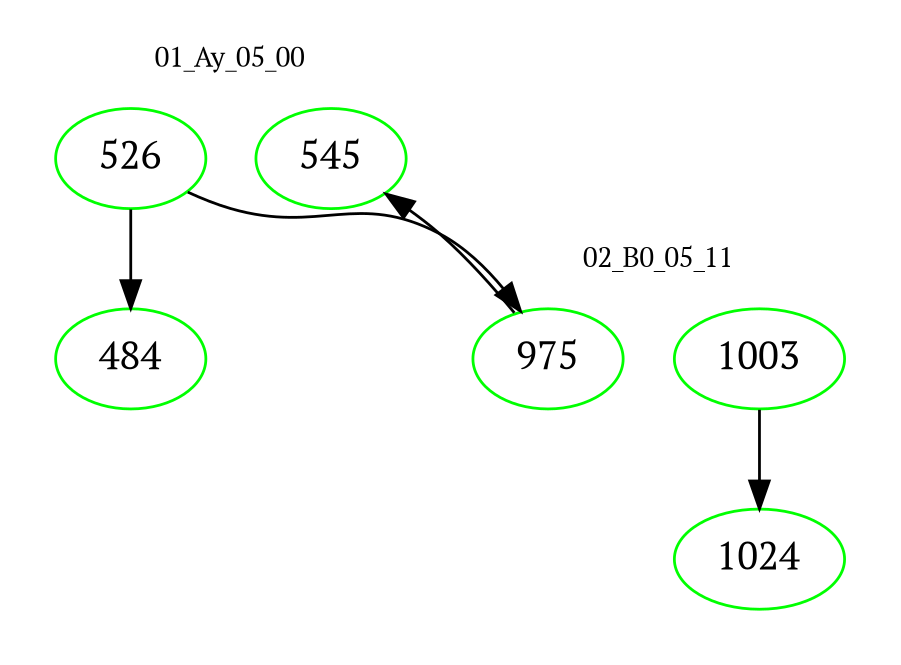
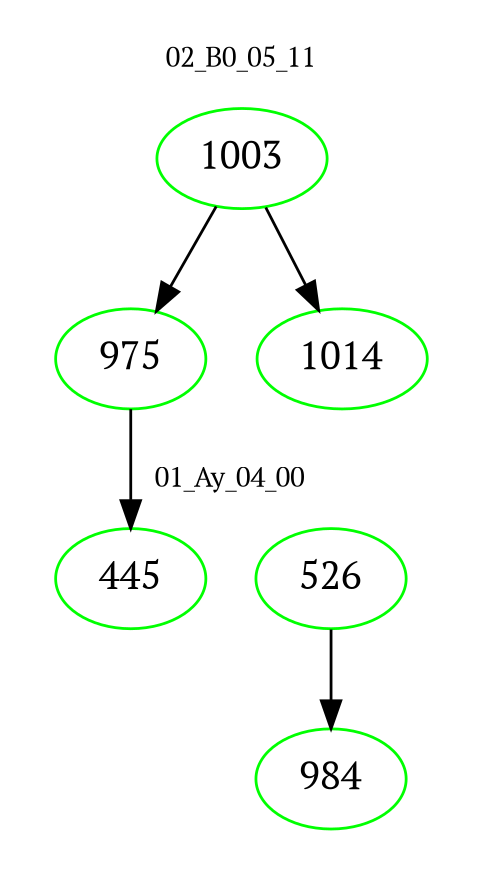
(231, 60) -> (231, 480)
(331, 159) -> (131, 579)
(356, 214) -> (193, 247)
(131, 359) -> (331, 779)
(759, 559) -> (342, 359)
